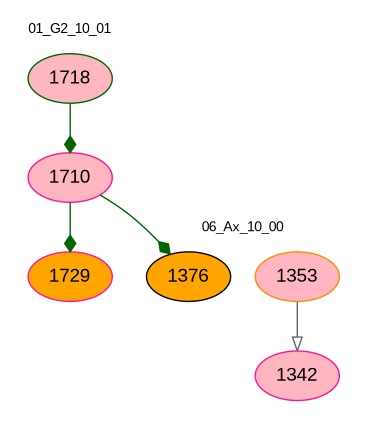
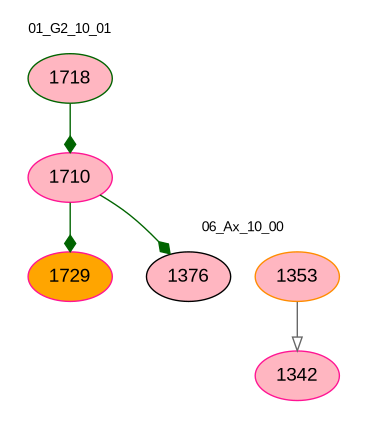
(189, 277) -> (189, 277)
